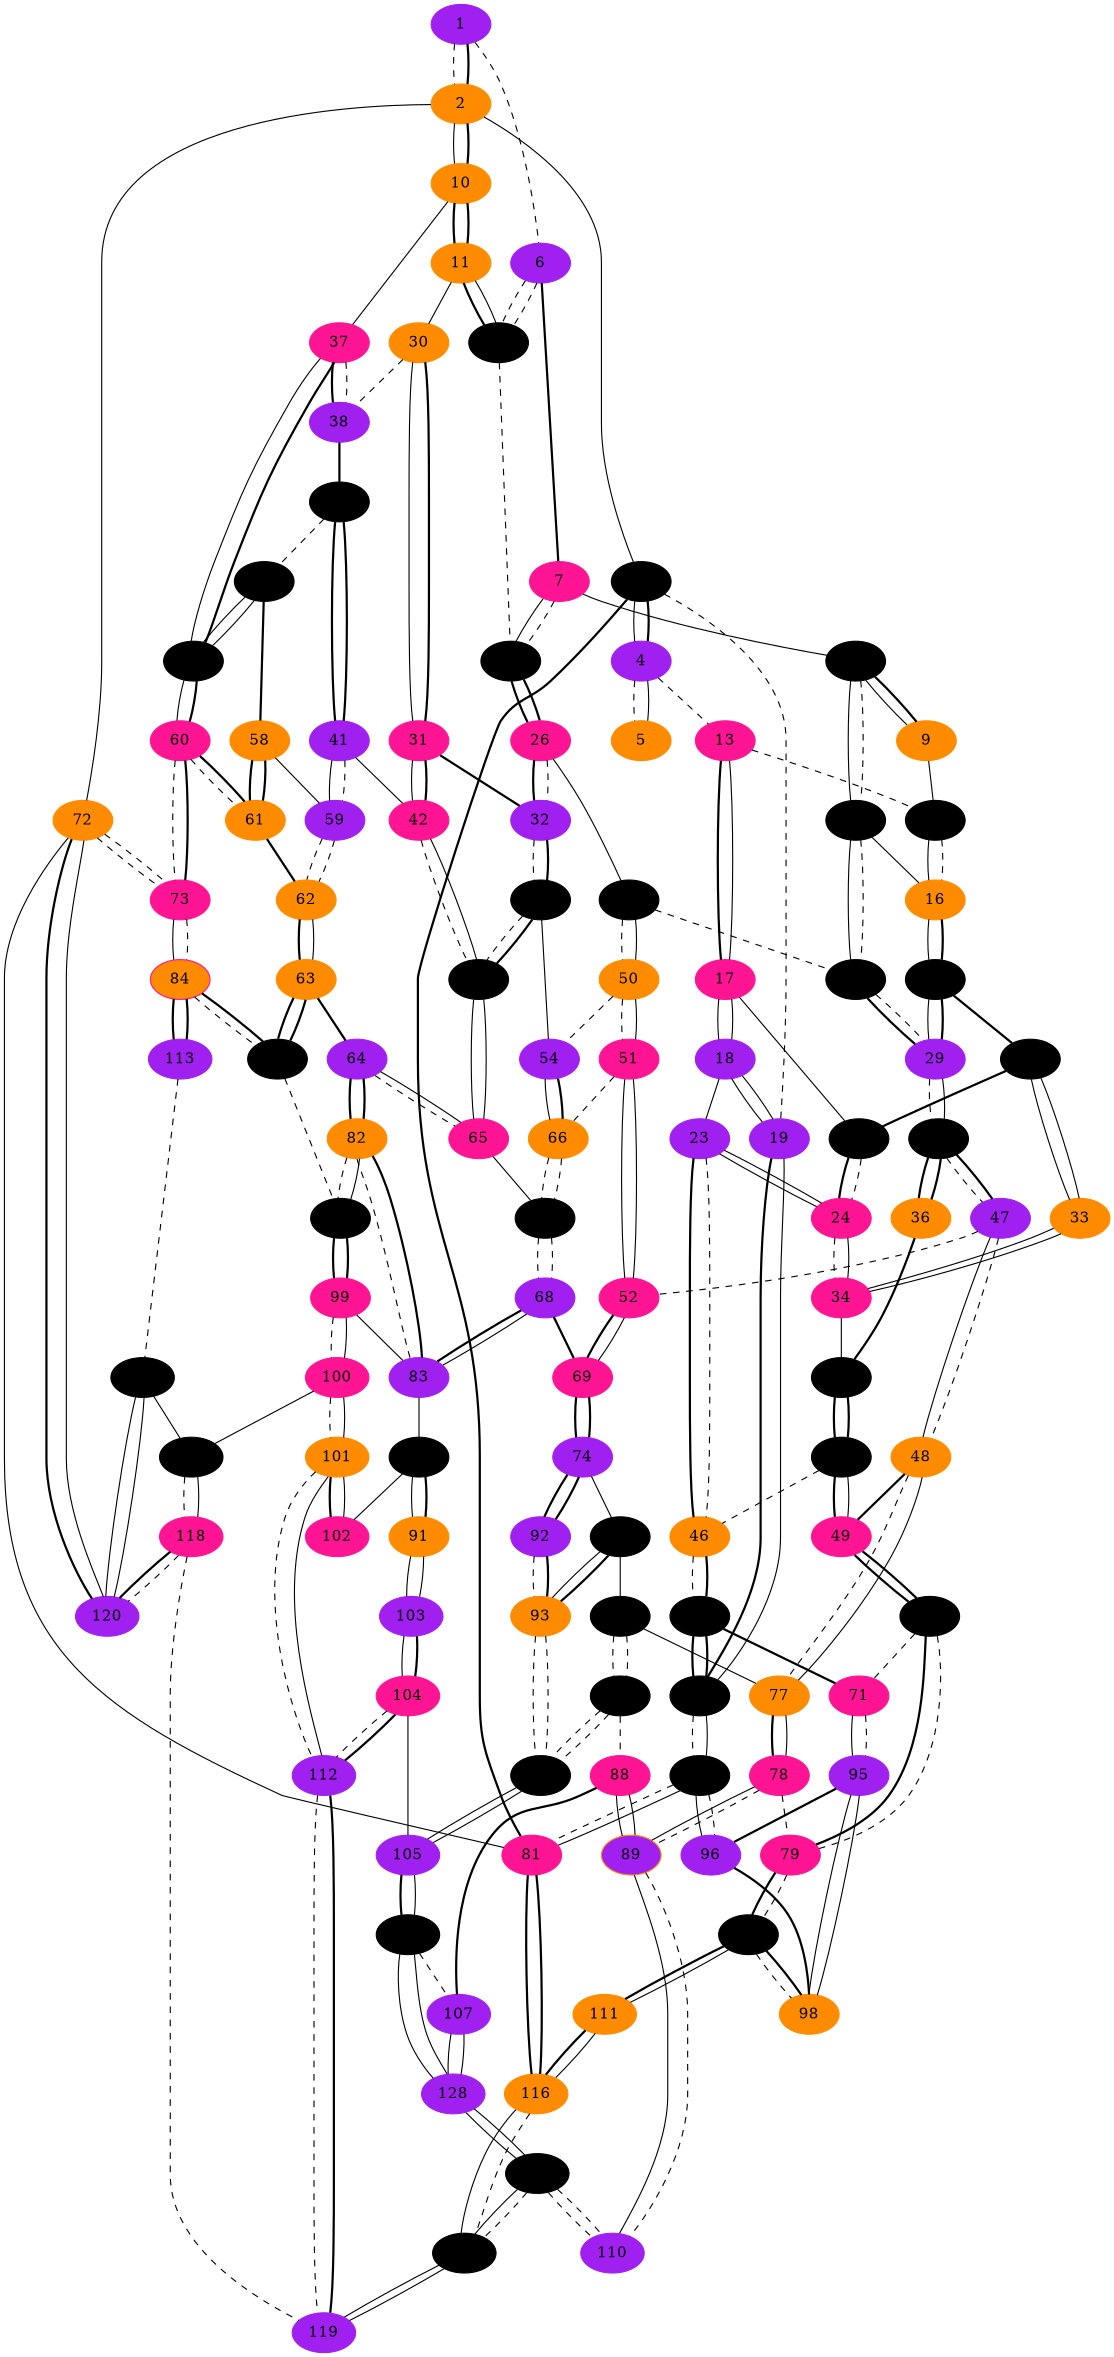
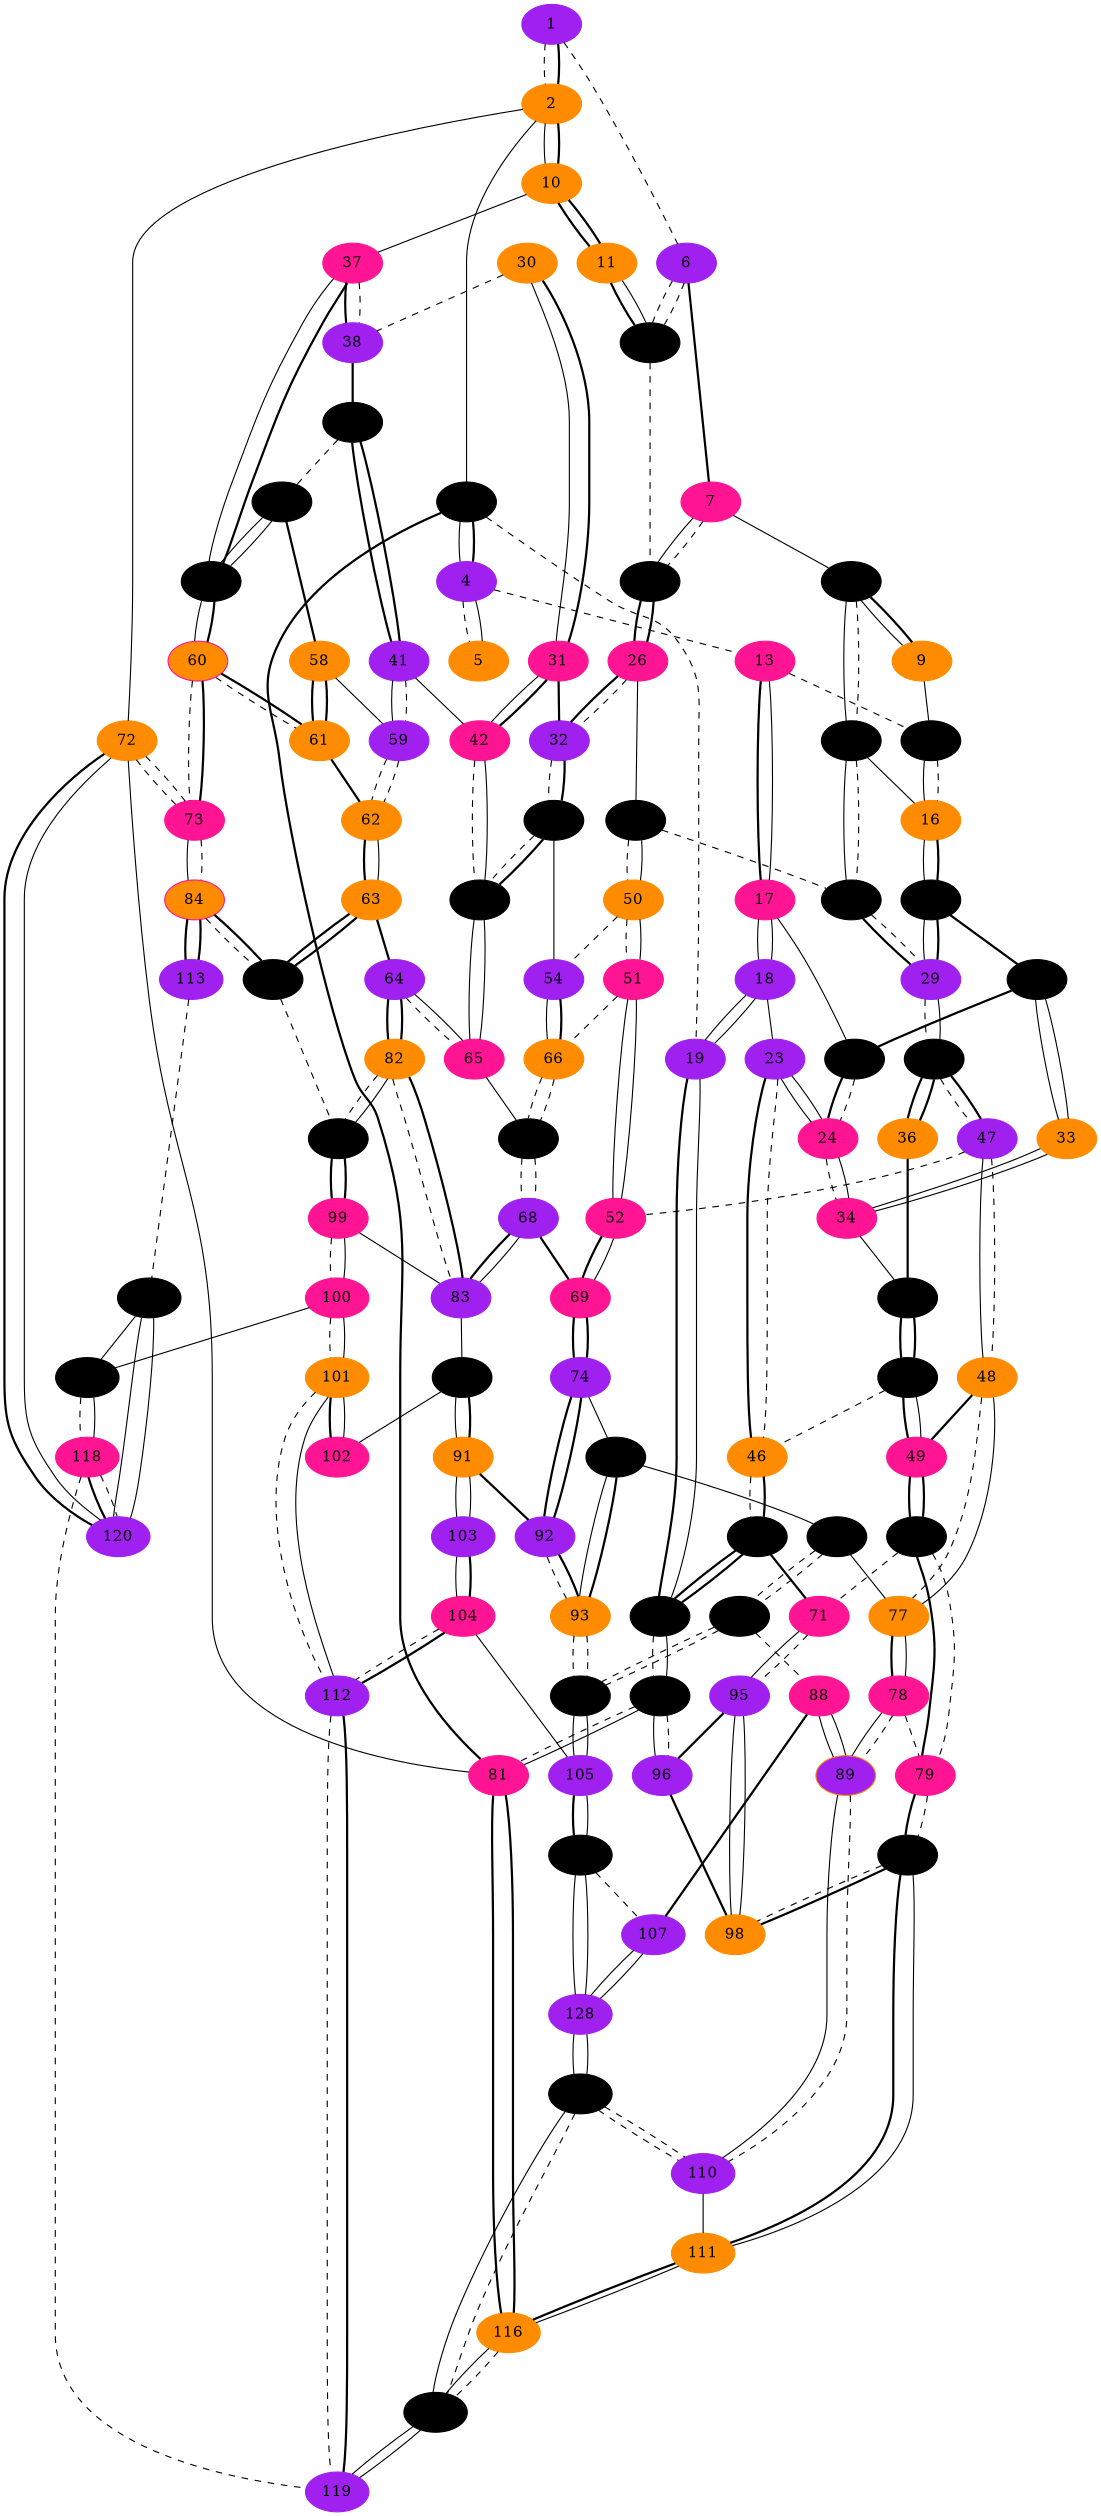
(440, 303) -> none
(180, 741) -> (198, 661)
none -> (504, 1497)
none -> (703, 2213)
